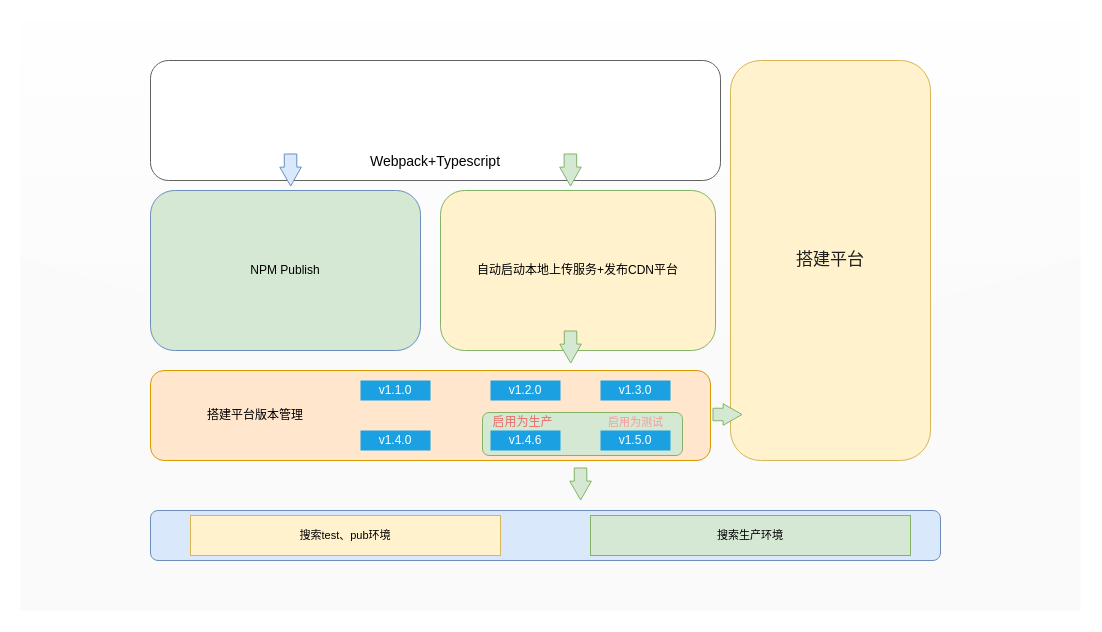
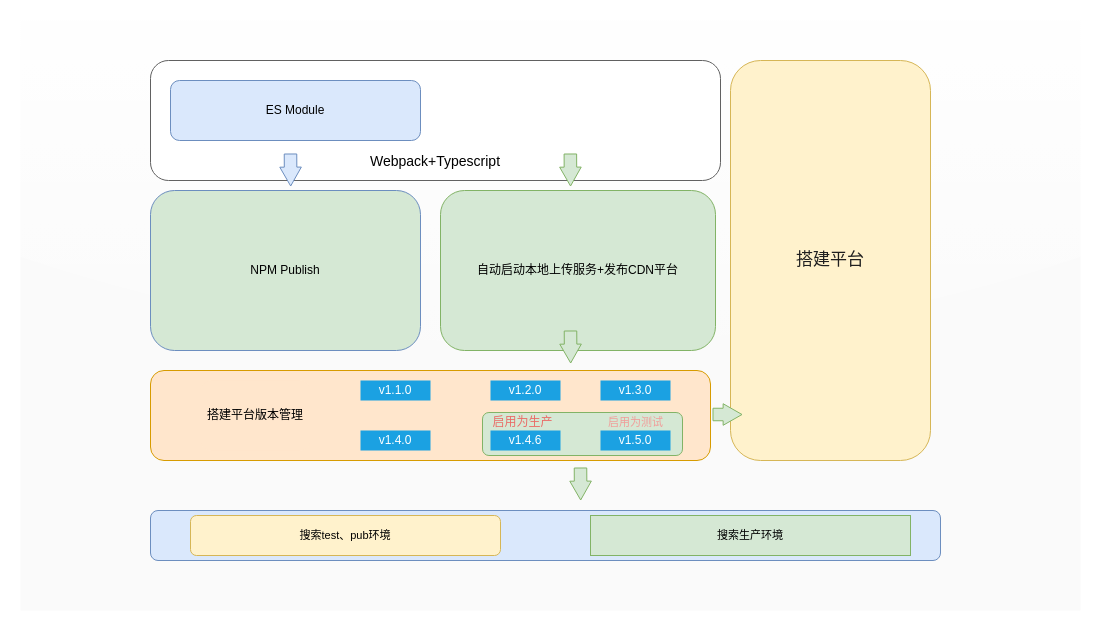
none -> (296, 111)
(578, 271) -> (578, 271)
(346, 536) -> (346, 536)
